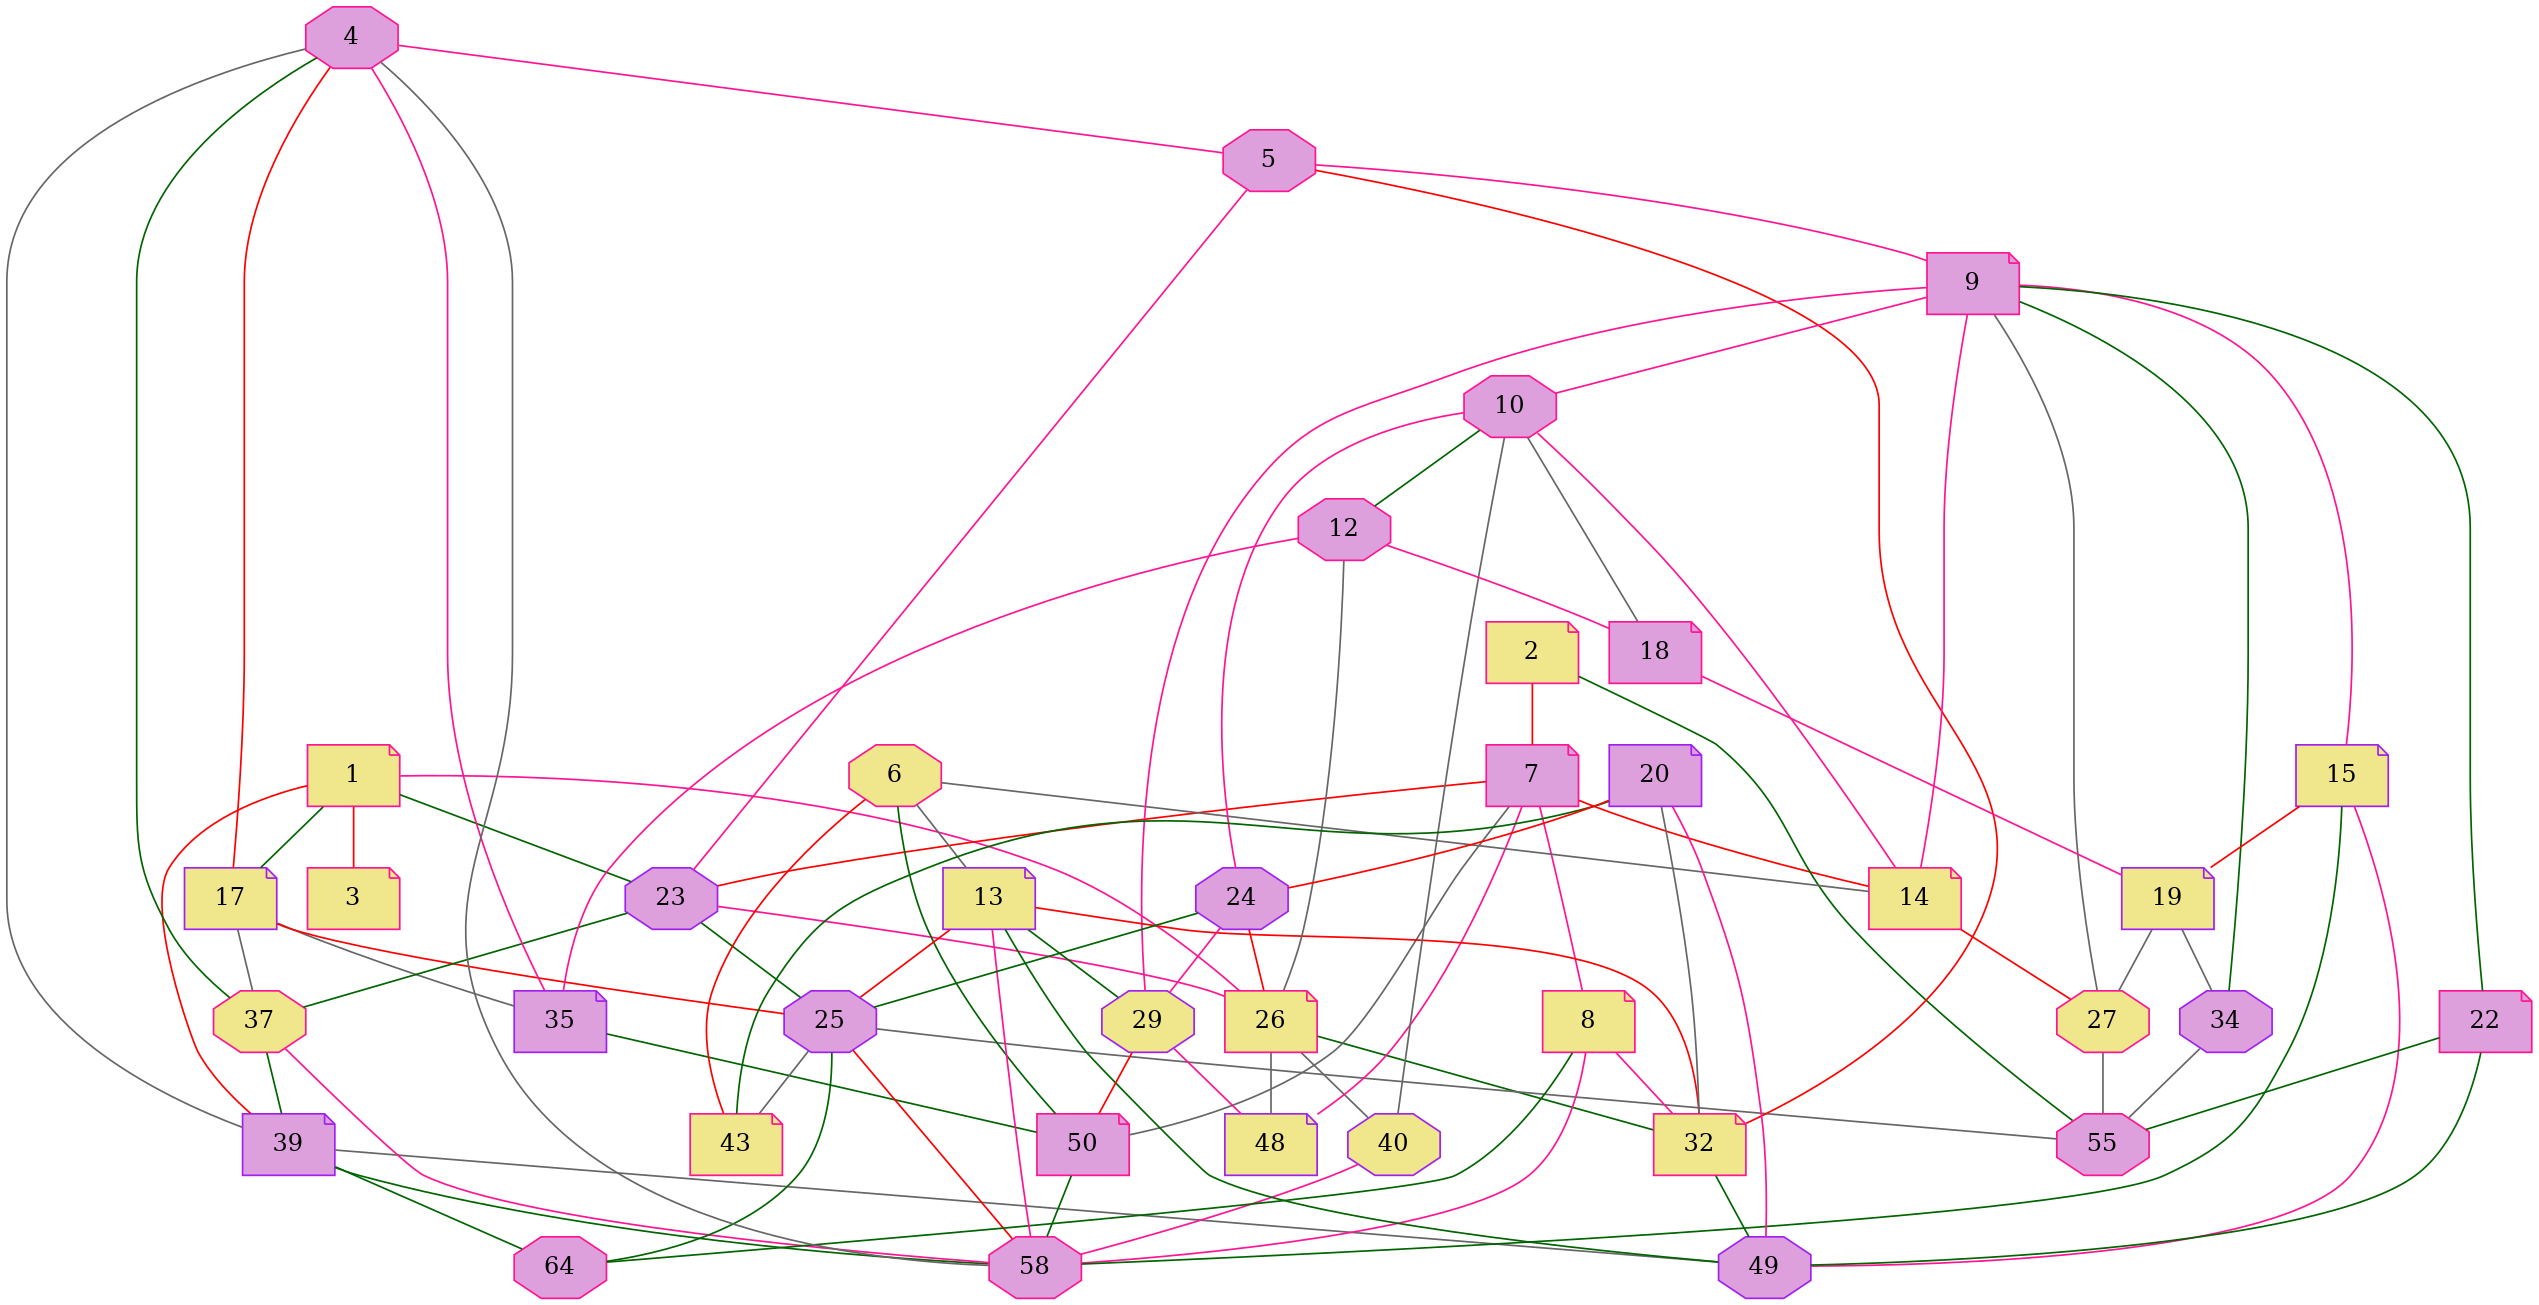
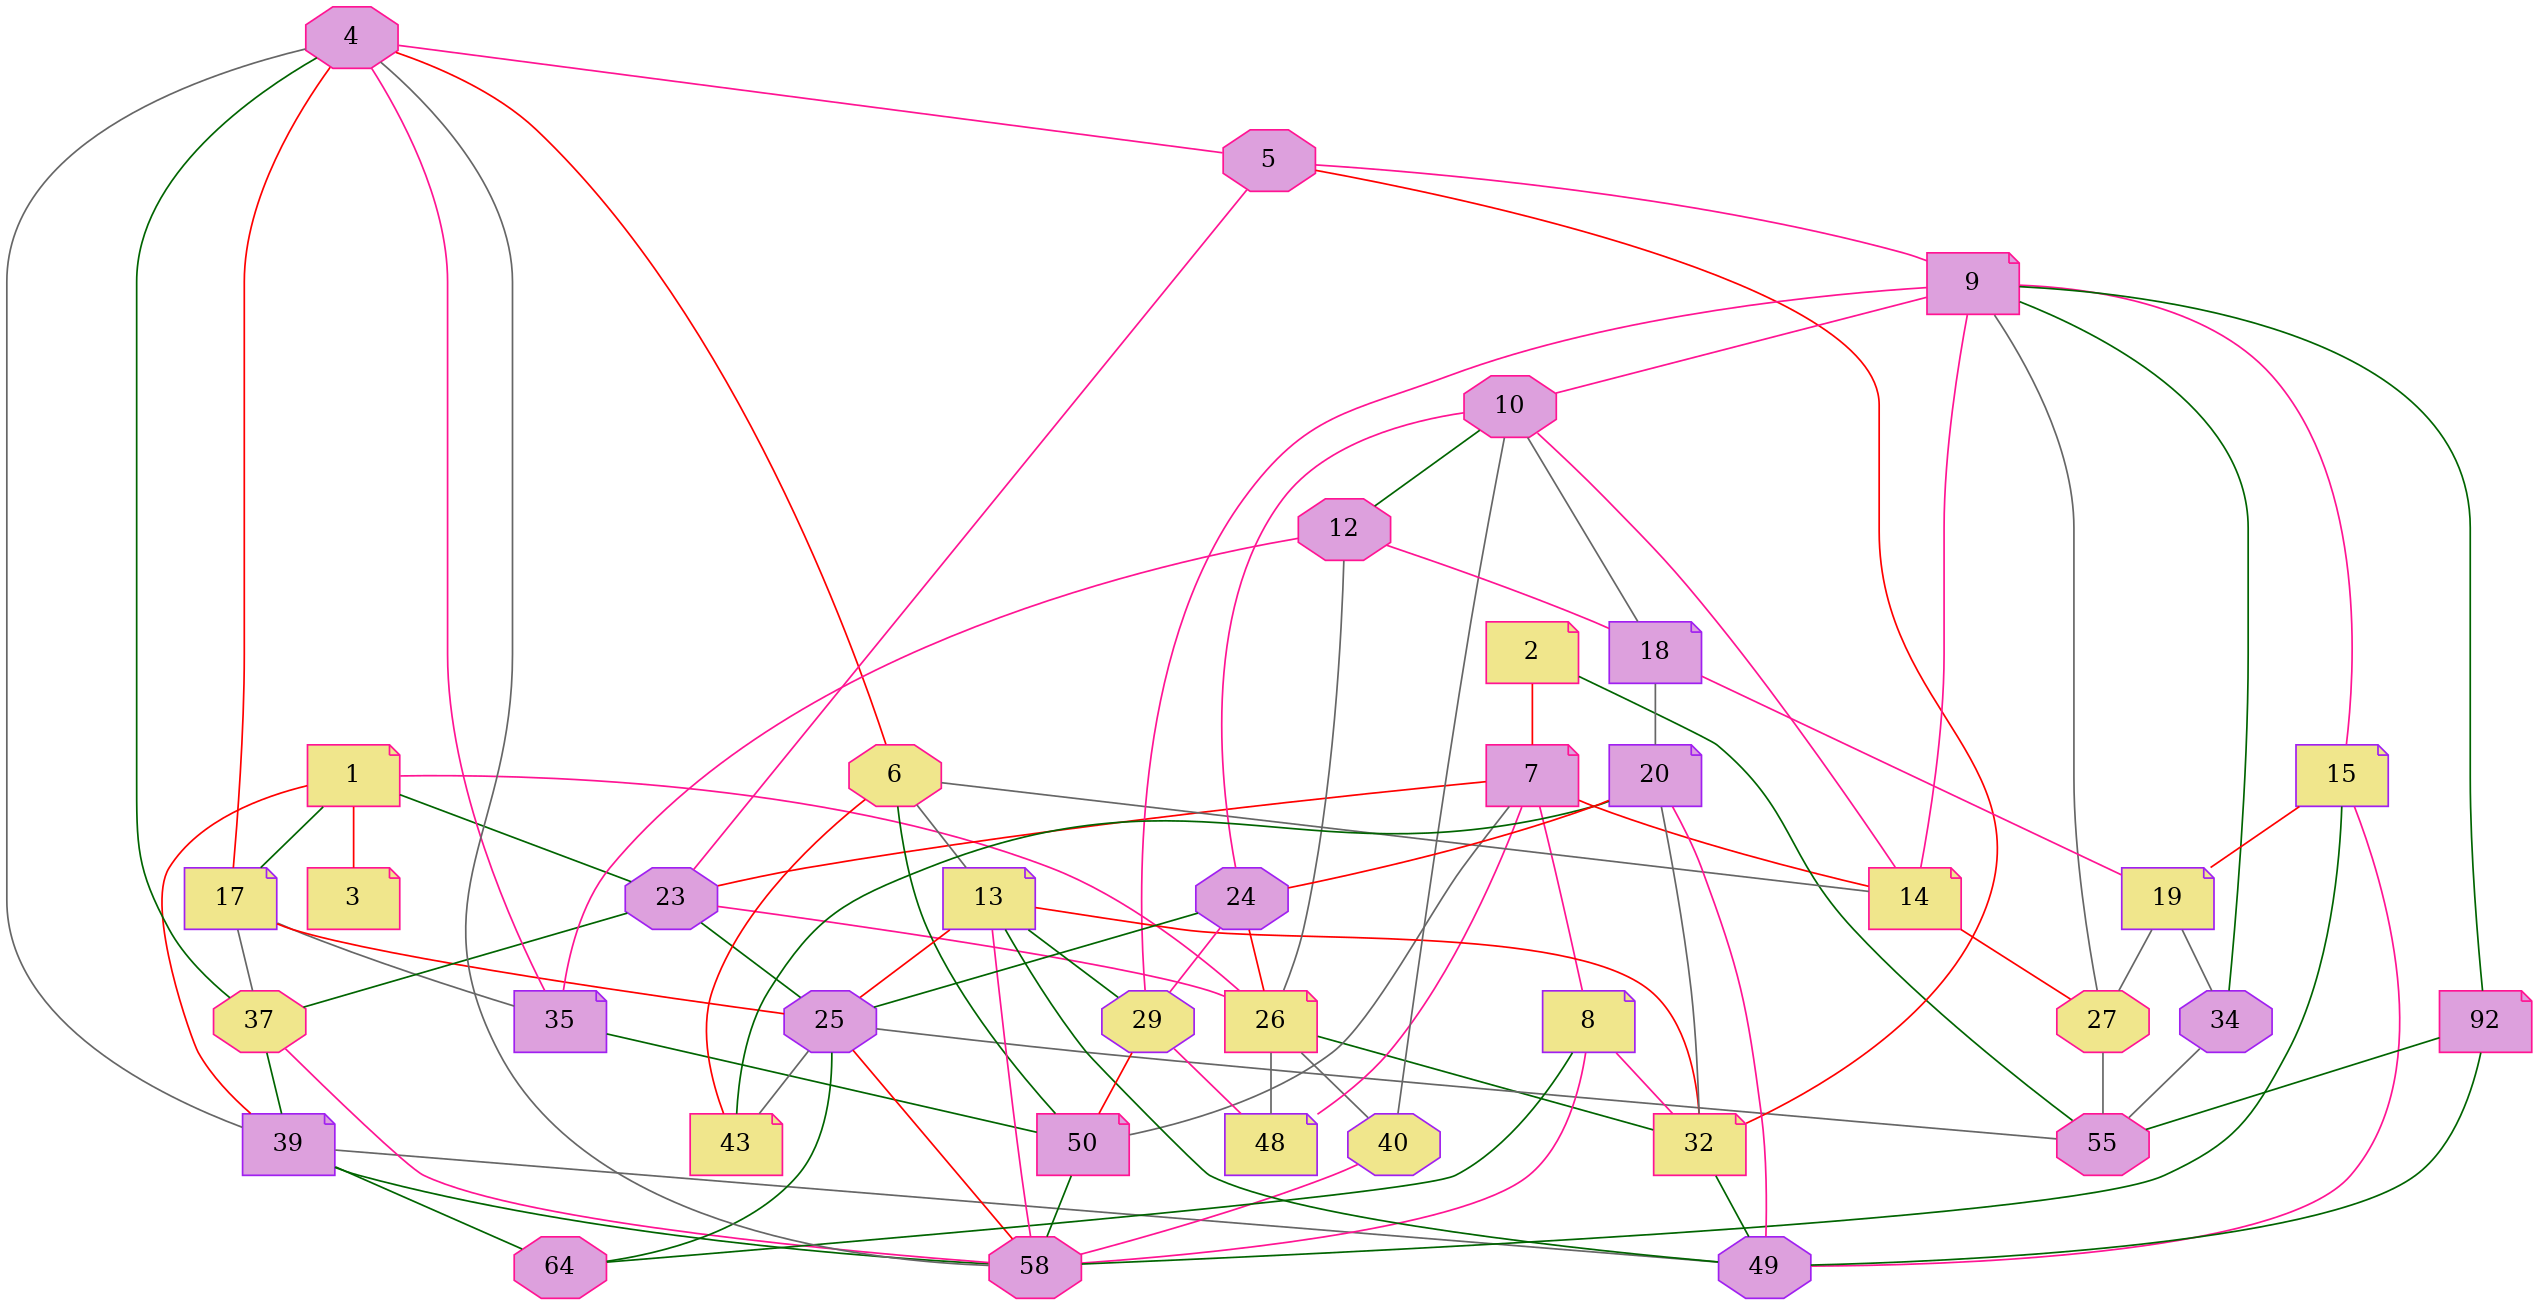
none -> (705, 347)
(1655, 653) -> (1655, 653)
none -> (1655, 725)
(1589, 1022) -> (1589, 1022)
(2486, 1022) -> (2486, 1022)
